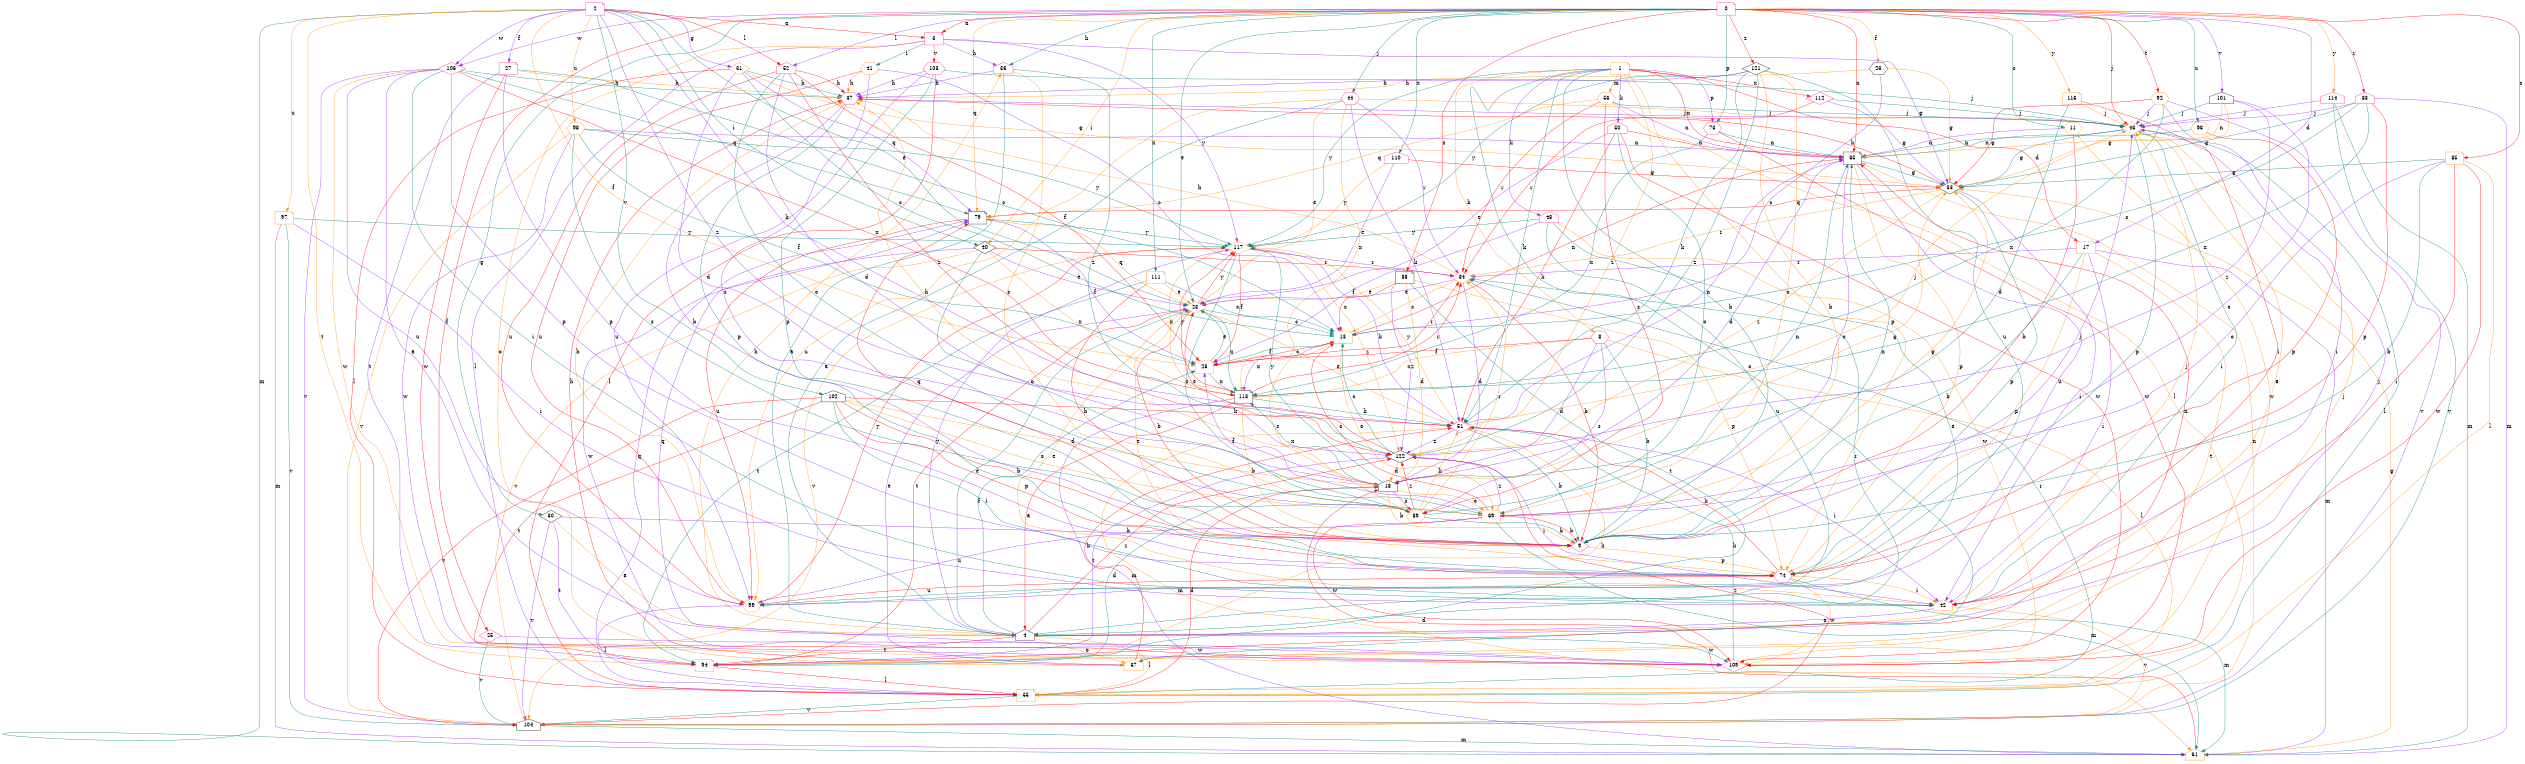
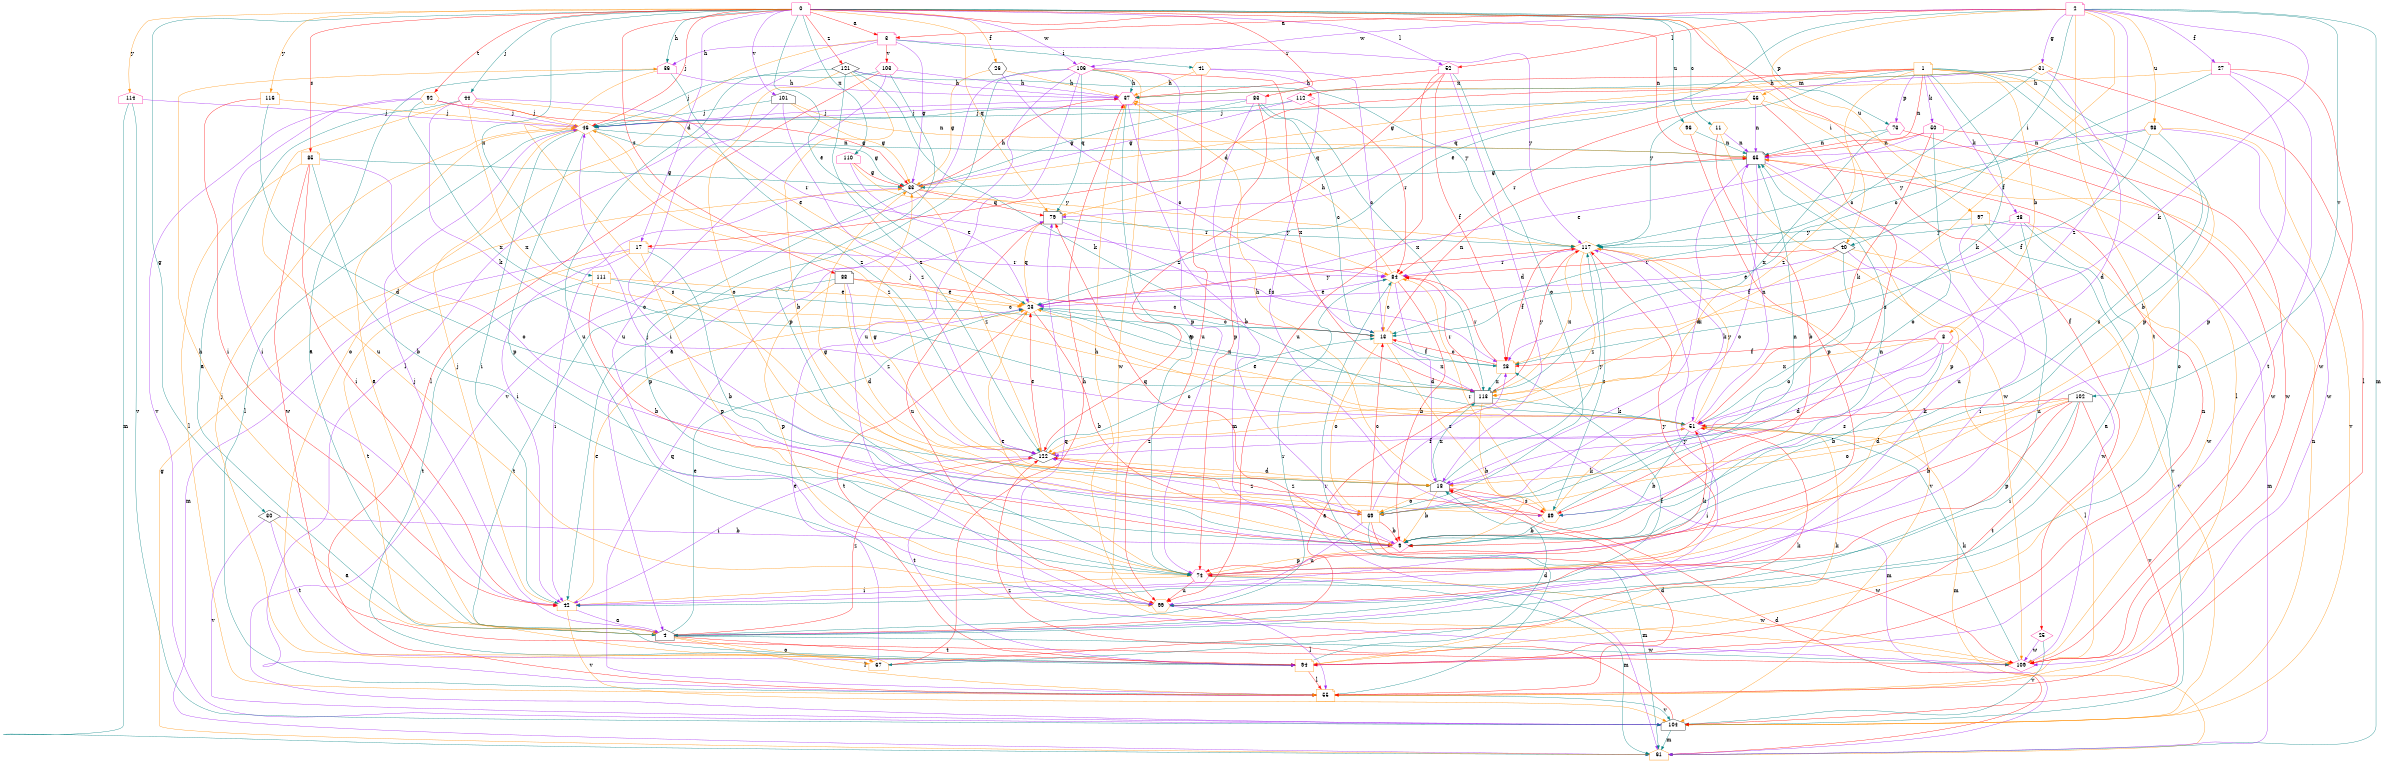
none -> (839, 264)
